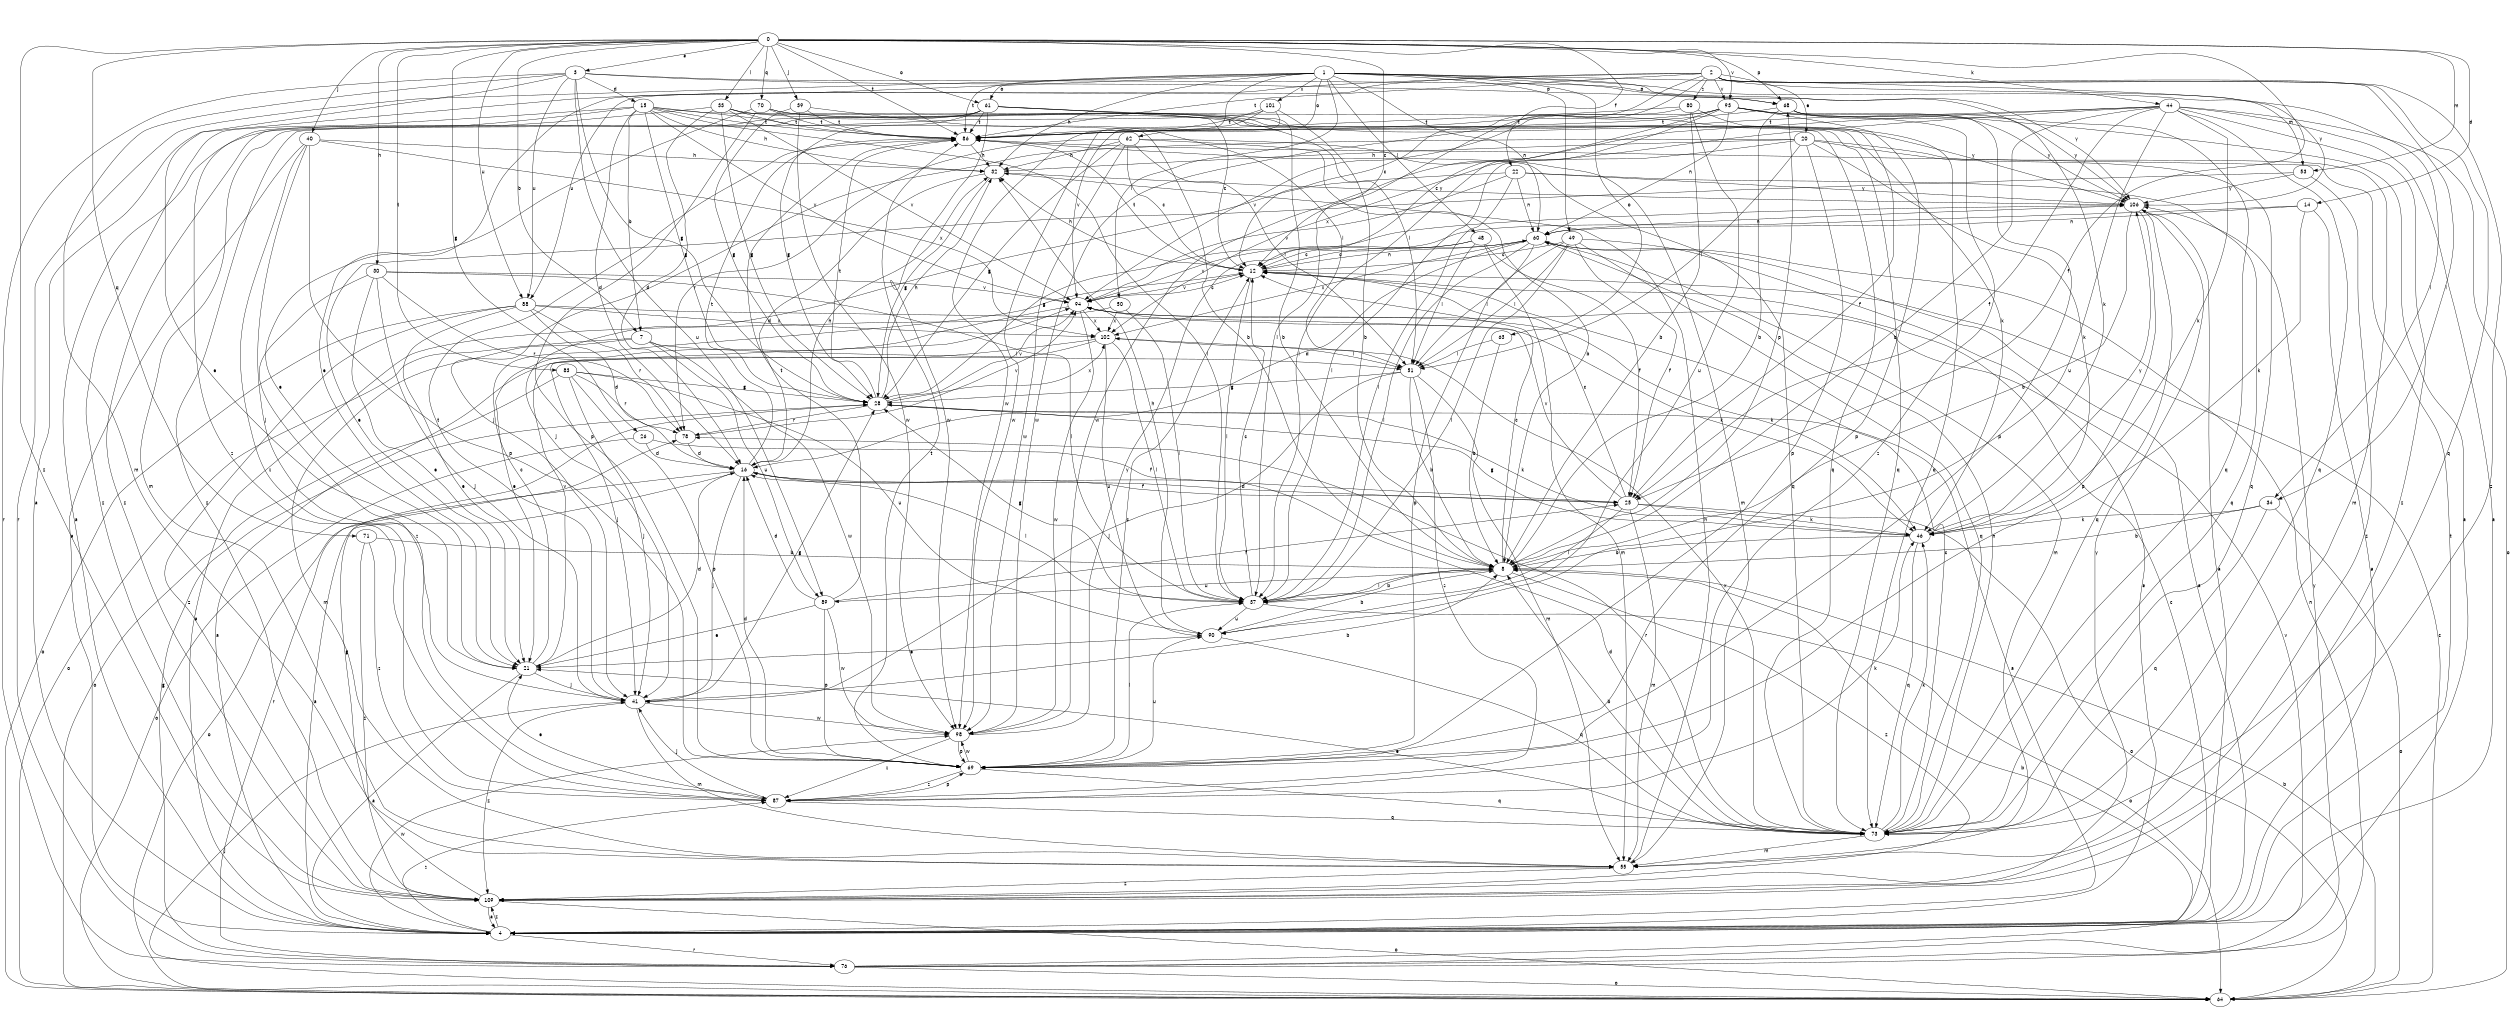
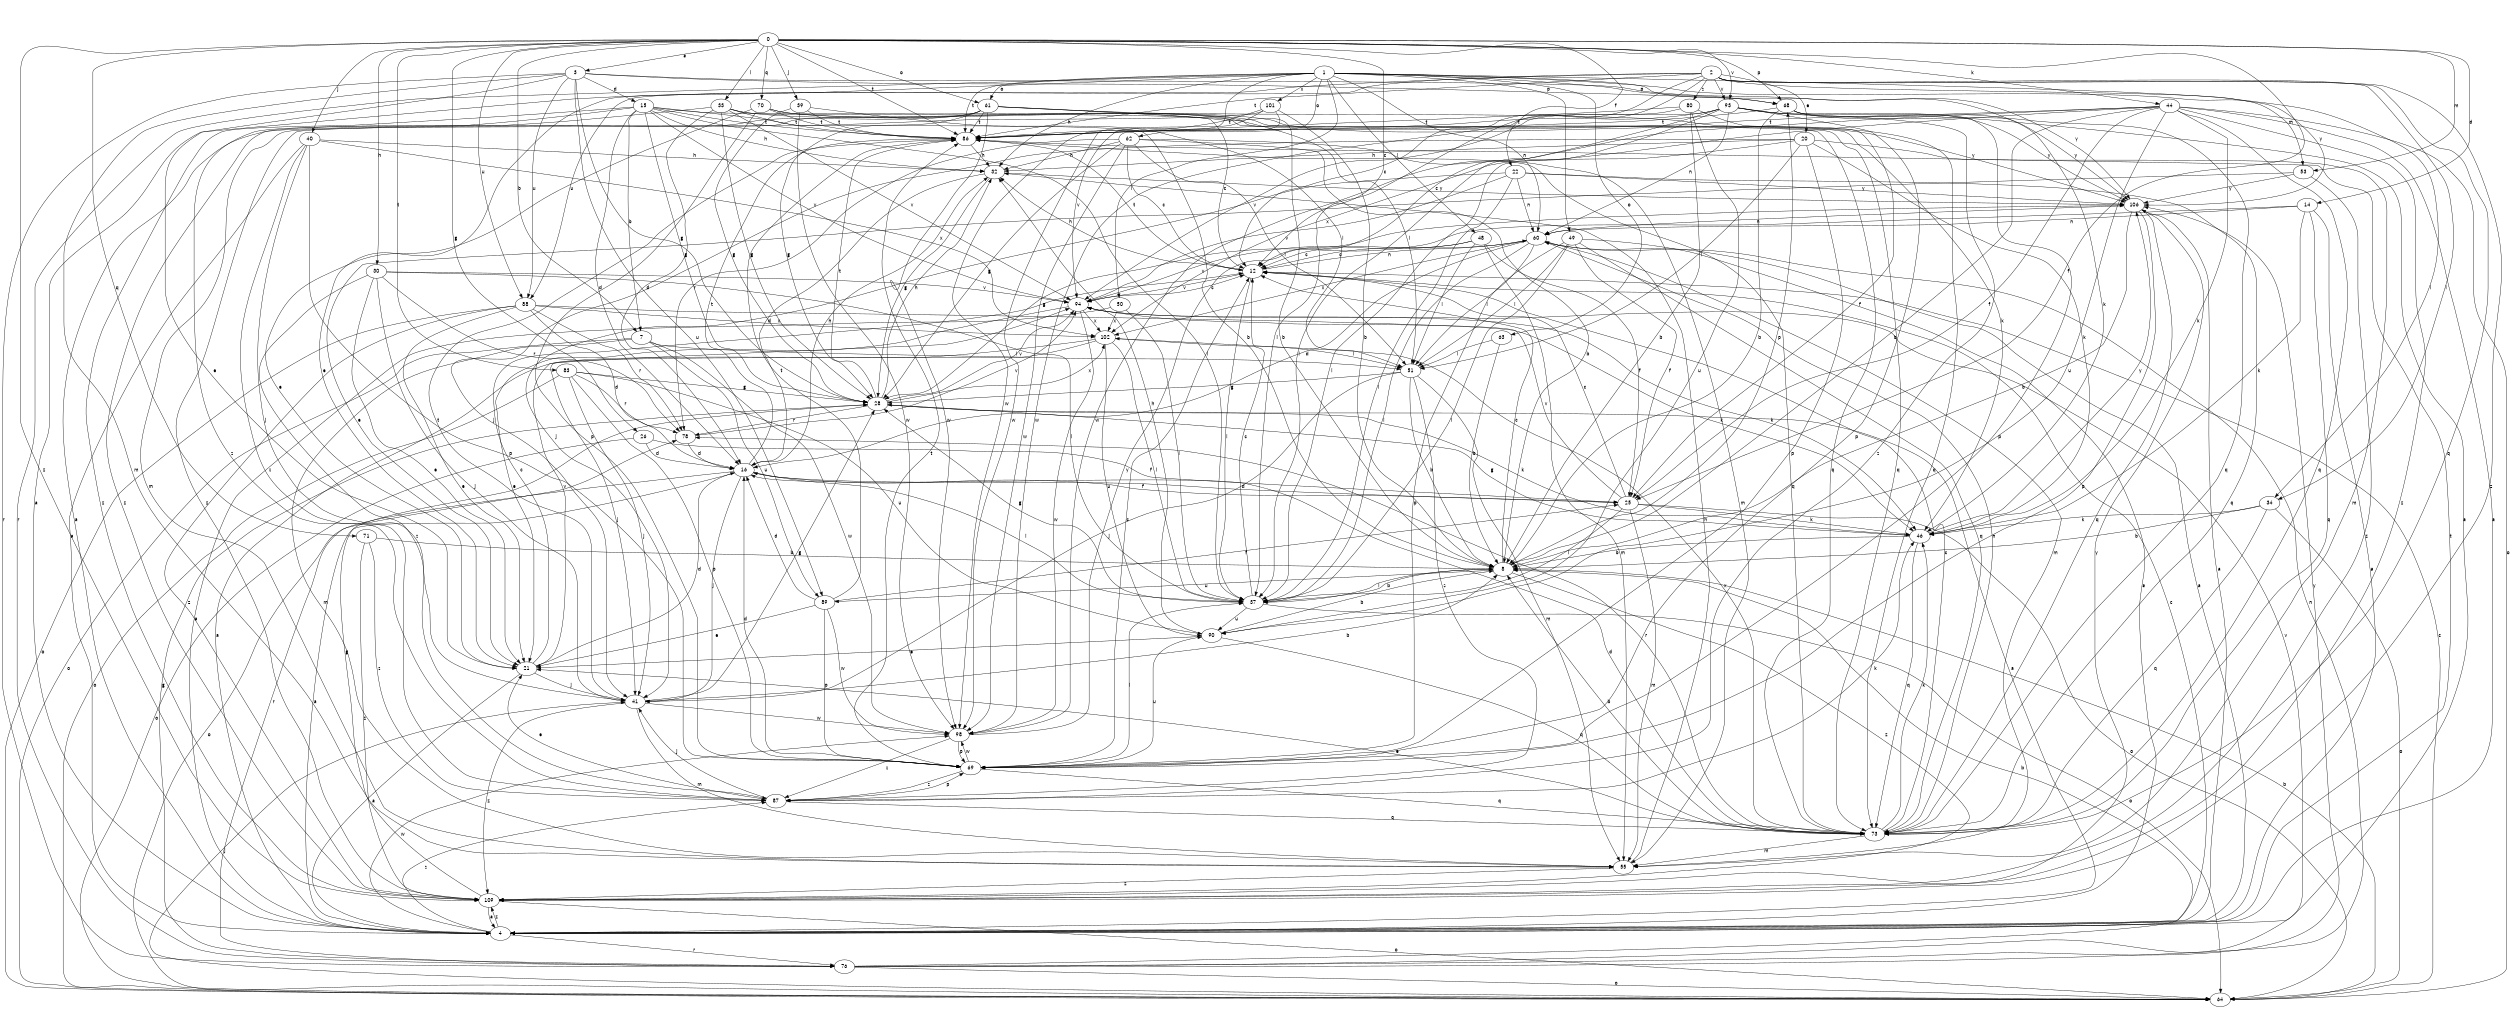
(1401, 264) -> none
(2269, 387) -> (2250, 629)
